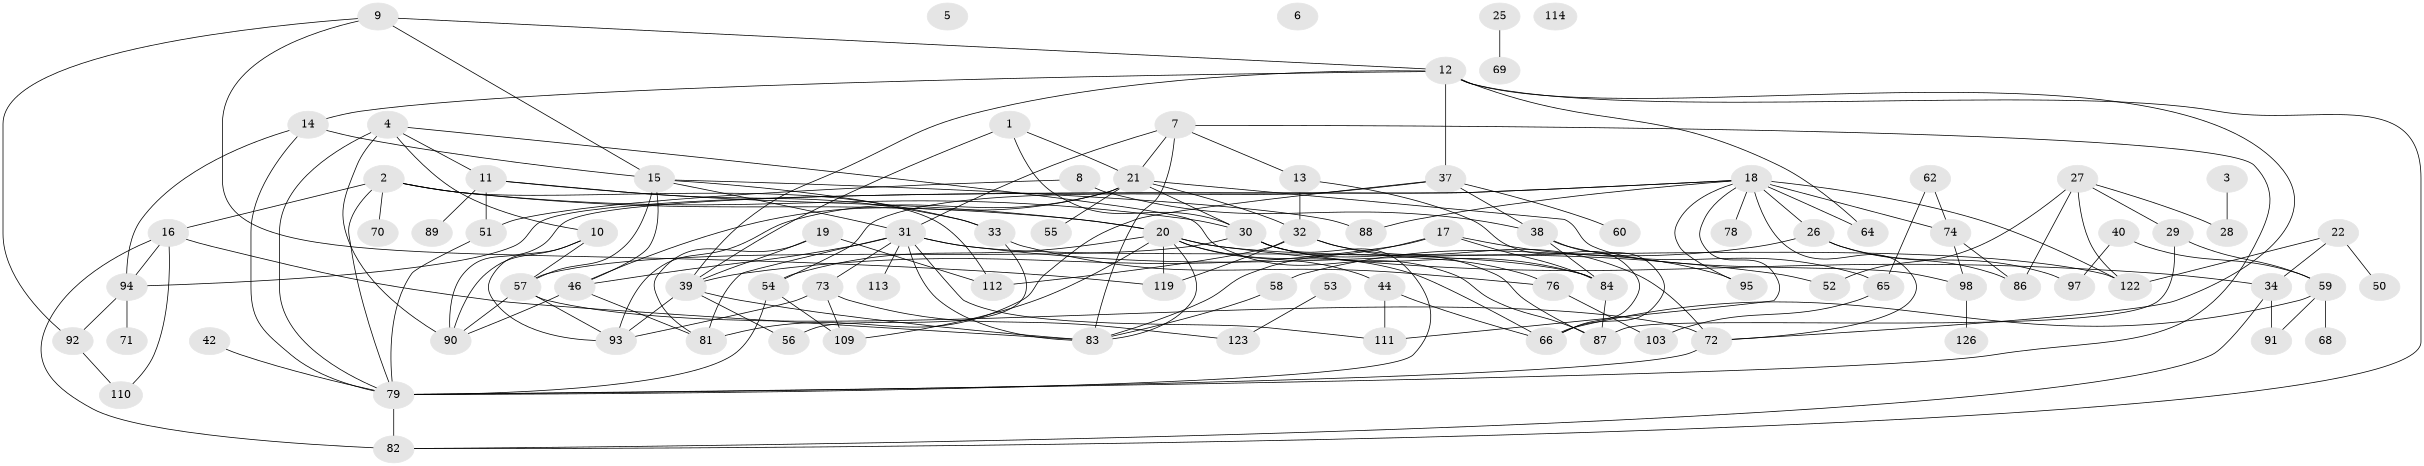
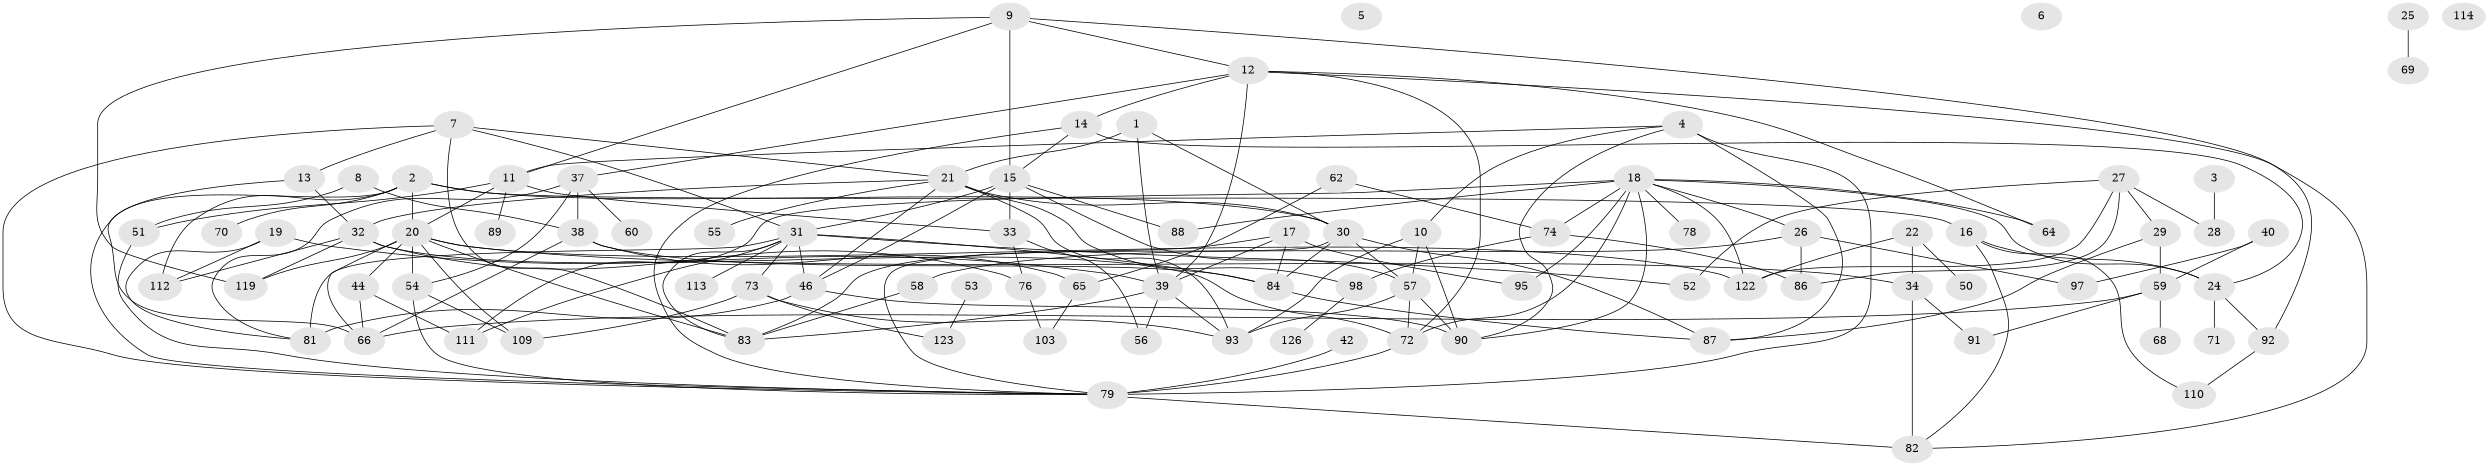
none -> (760, 98)
(127, 287) -> (2214, 287)
(515, 303) -> none
